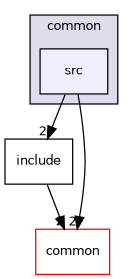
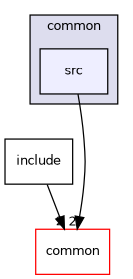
(58, 112) -> none
